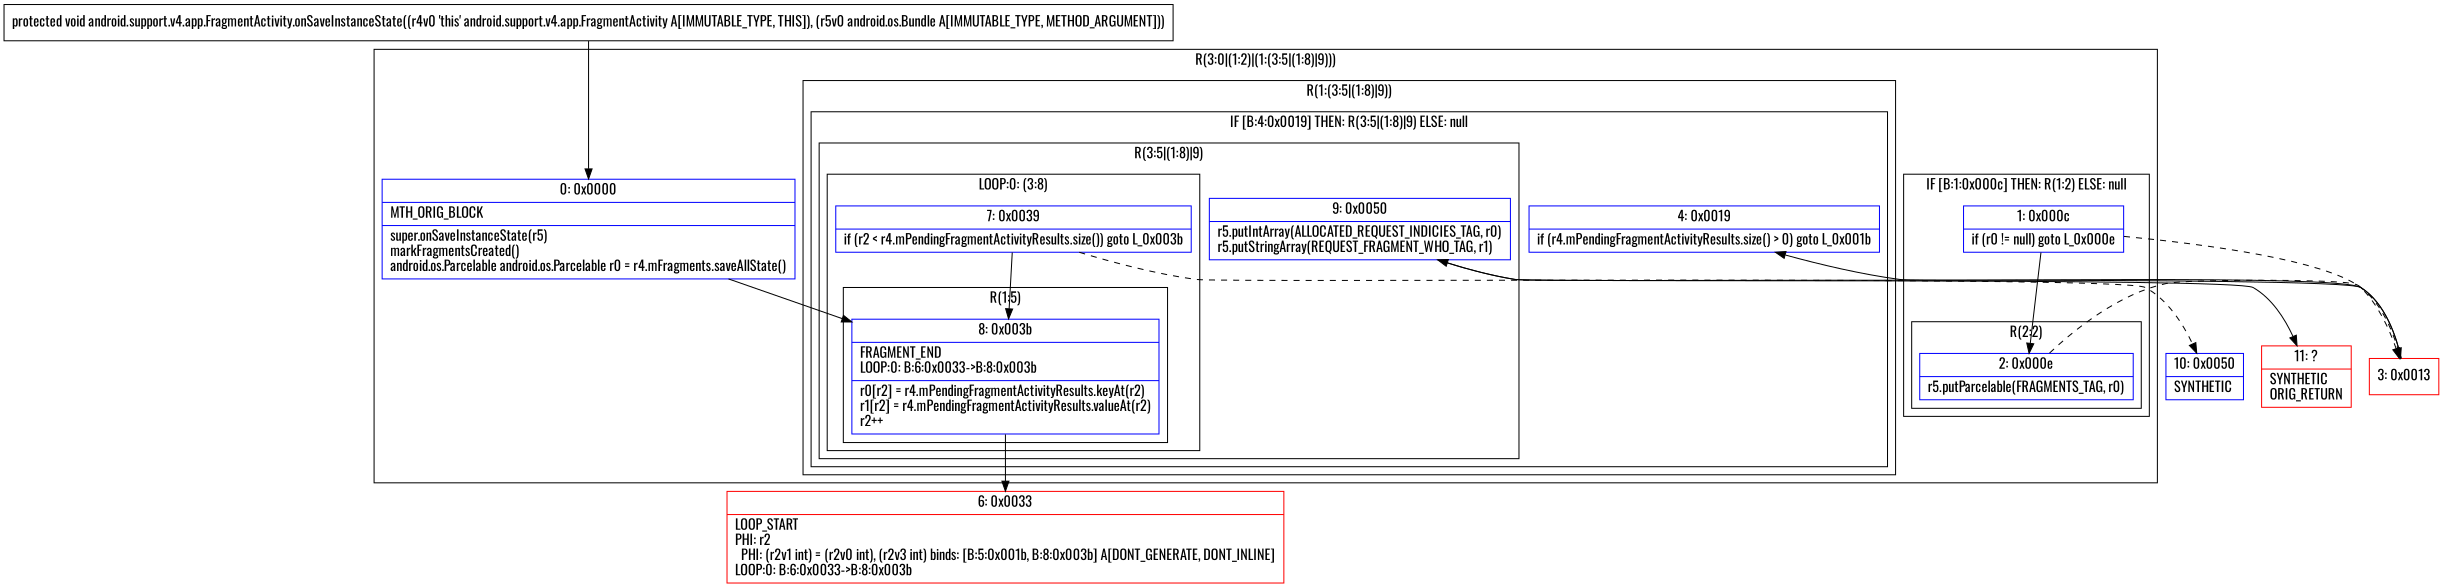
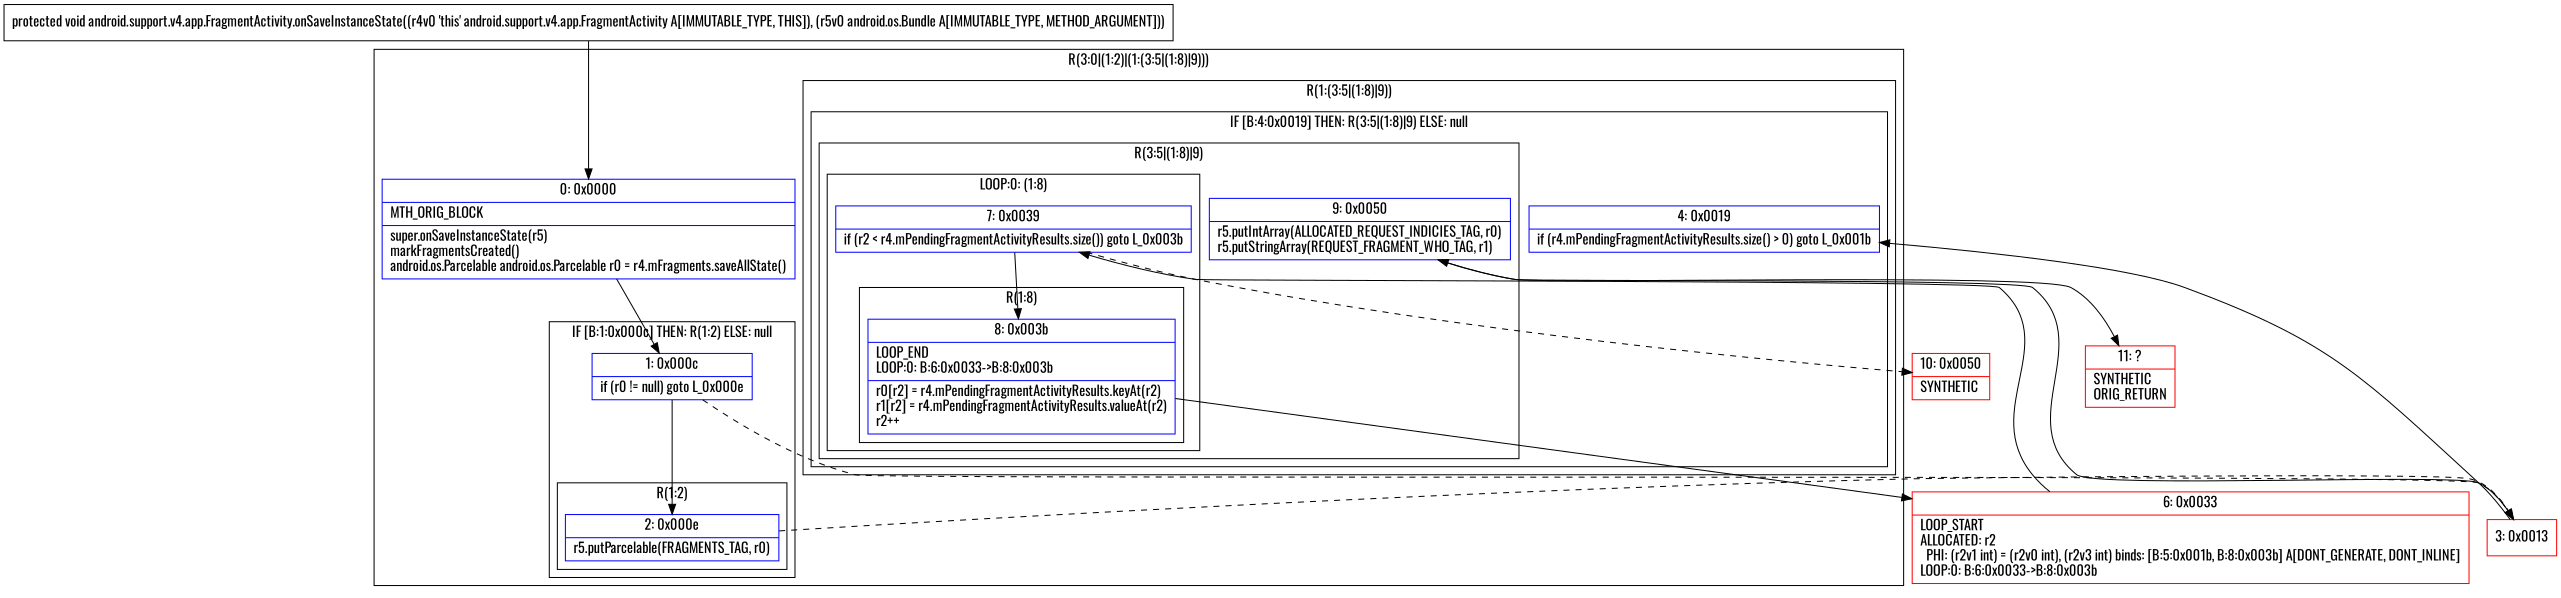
(1013, 186) -> (1013, 186)
none -> (1484, 281)
(785, 299) -> (635, 312)
(1005, 299) -> (1022, 299)
(2026, 333) -> (672, 494)
(901, 353) -> (903, 353)
(2205, 377) -> (1951, 377)
(755, 541) -> (1960, 541)
